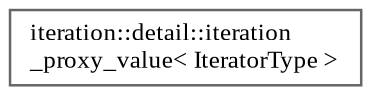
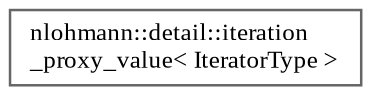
(186, 48) -> (186, 48)
